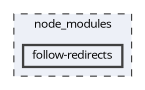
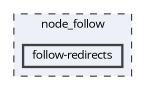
(73, 25) -> (73, 25)
